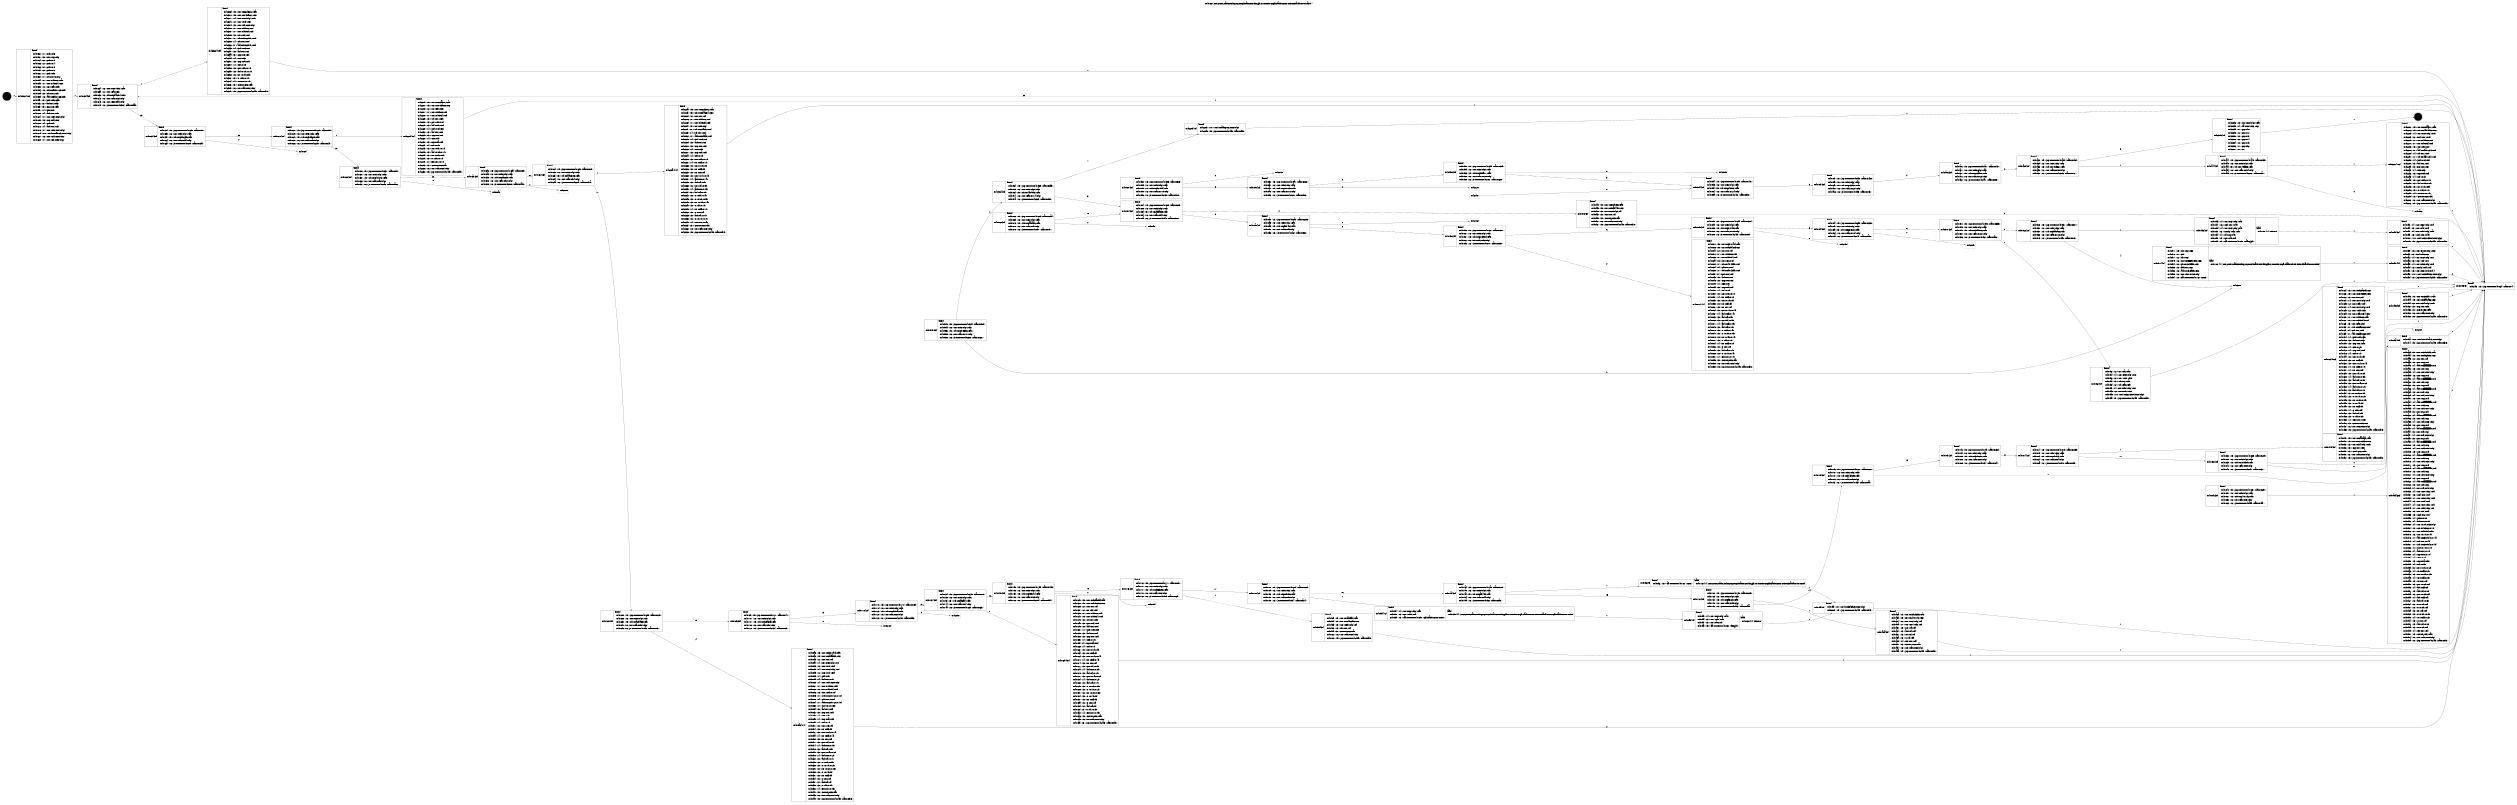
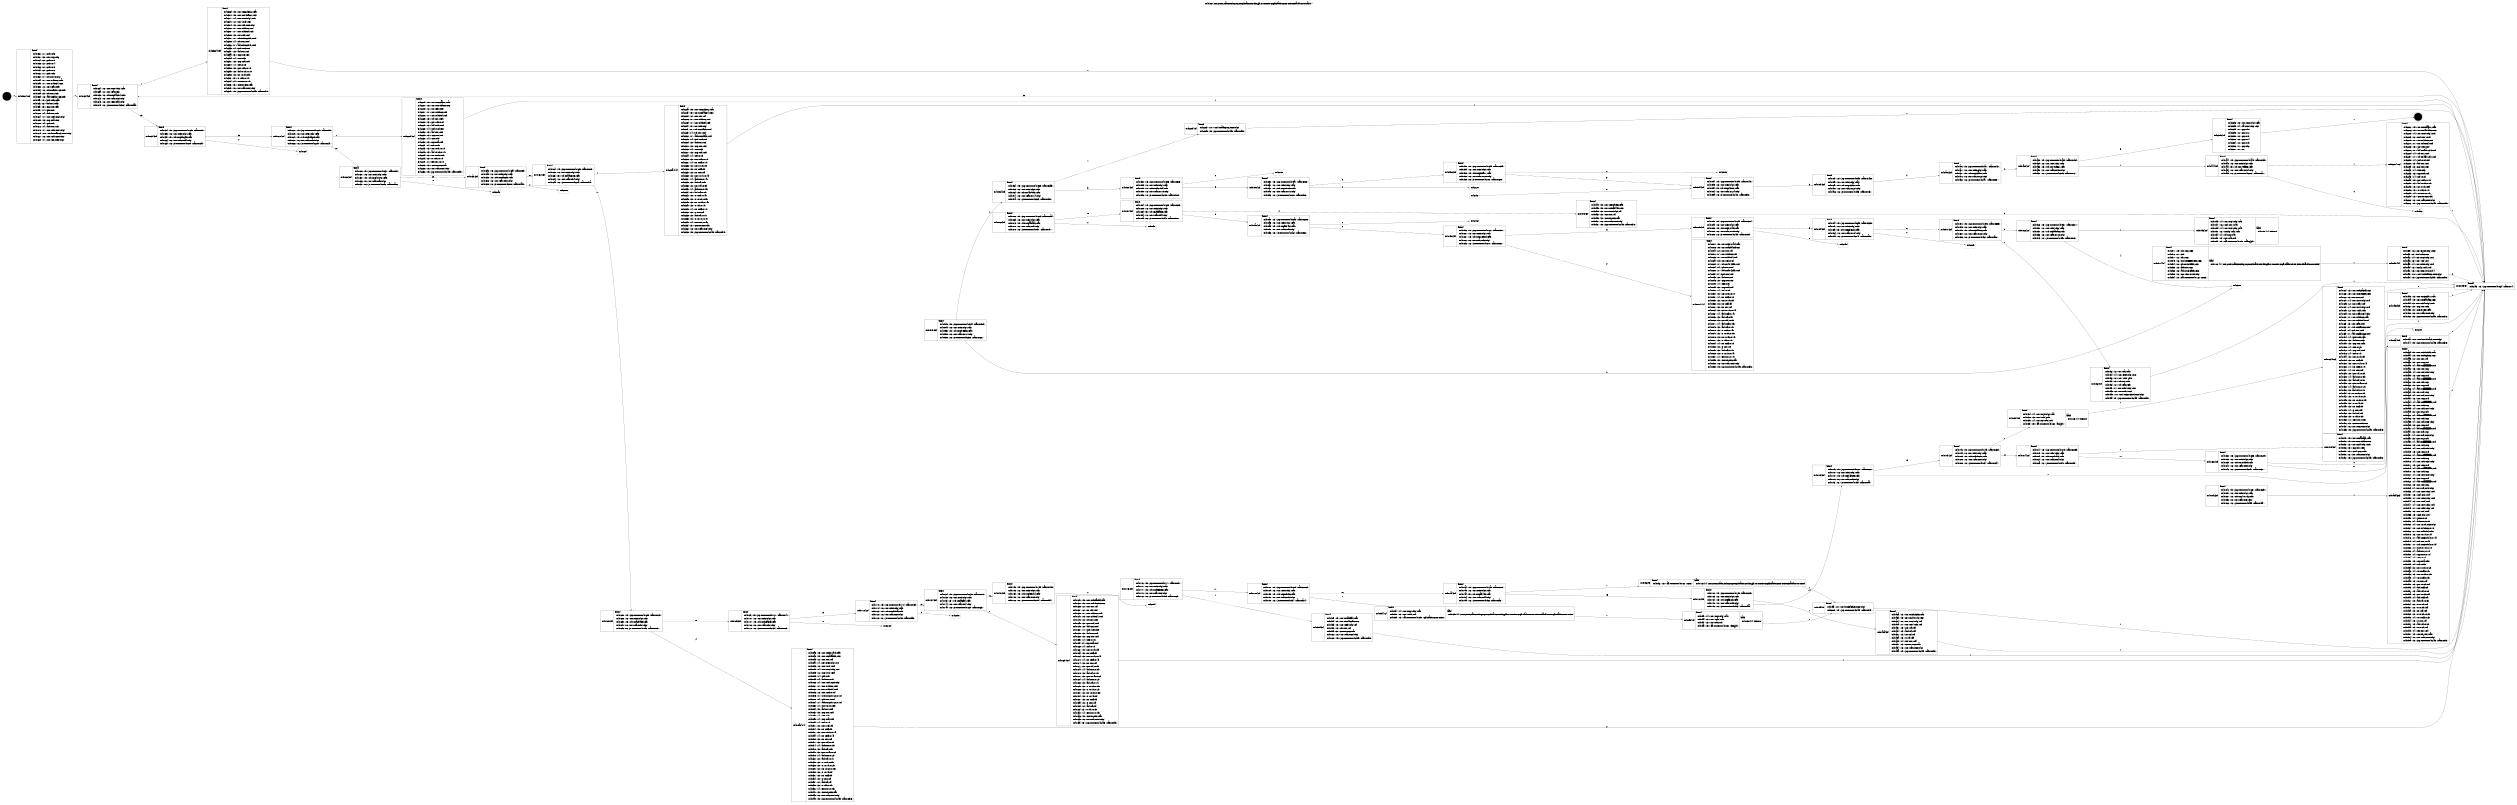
(1087, 202) -> (1087, 190)
(2418, 233) -> none
none -> (2048, 418)
(1087, 591) -> none
